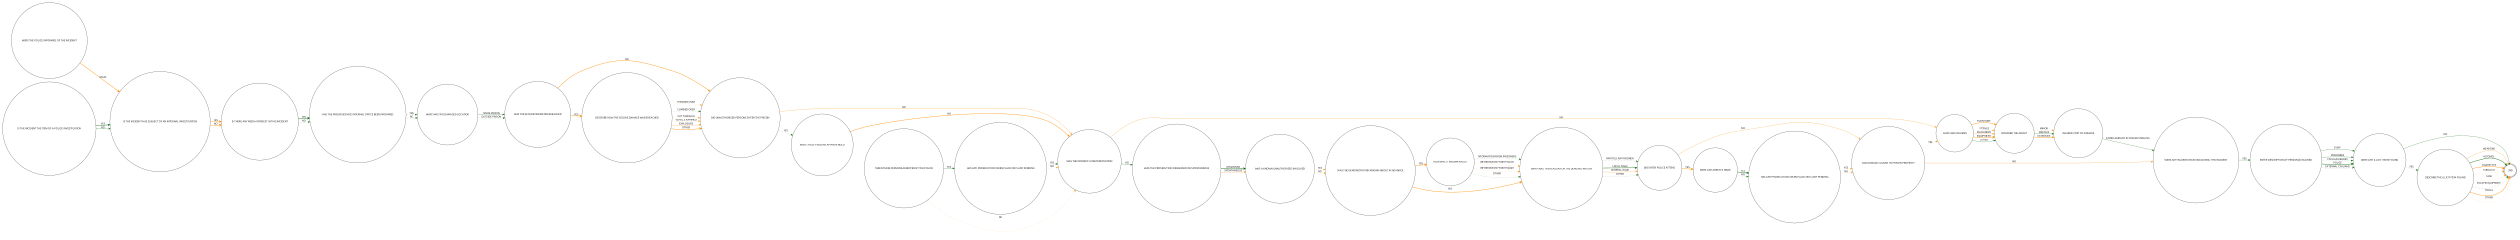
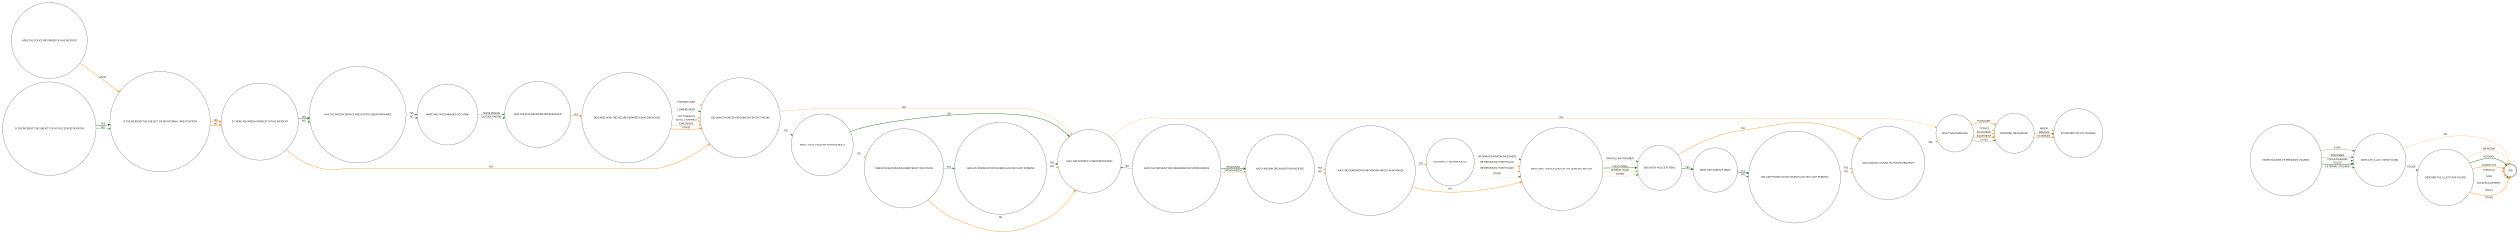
(49, 41) -> (49, 41)
(633, 61) -> (497, 168)
(358, 115) -> (358, 115)
(961, 115) -> (961, 115)
(627, 118) -> (627, 118)
(160, 122) -> (160, 122)
(1767, 126) -> (1767, 126)
(49, 129) -> (49, 129)
(1955, 133) -> (1955, 133)
(2014, 133) -> (2014, 133)
(2078, 133) -> (2078, 133)
(2462, 136) -> (2462, 136)
none -> (858, 155)
(2196, 160) -> none
(2286, 160) -> (2286, 160)
(1126, 164) -> (1127, 168)
(1420, 165) -> (1420, 165)
(2412, 167) -> (2412, 167)
(1280, 169) -> (1280, 169)
(1687, 169) -> (1687, 169)
(1004, 231) -> (1004, 231)
